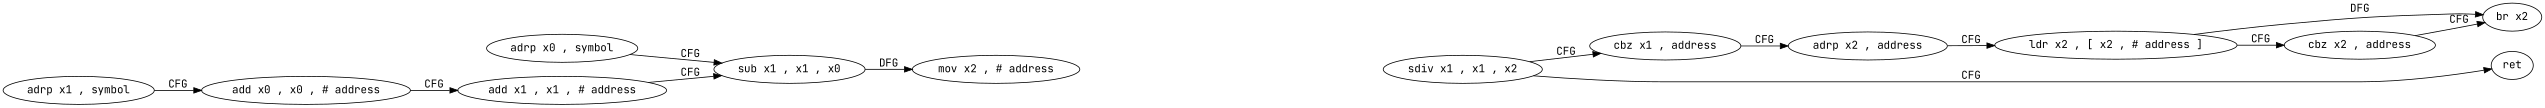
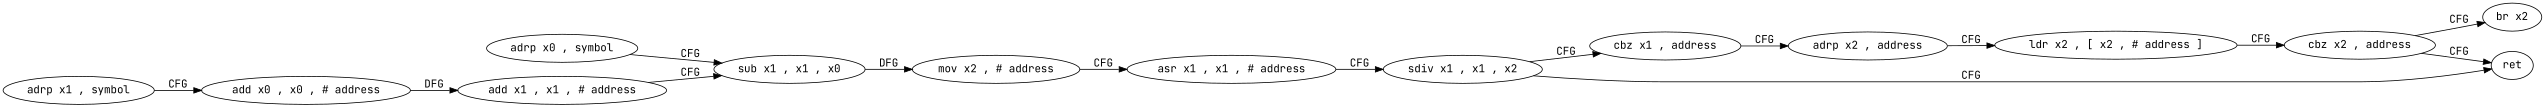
(2334, 20) -> none
none -> (2452, 58)
none -> (1231, 69)
(434, 85) -> (434, 85)
